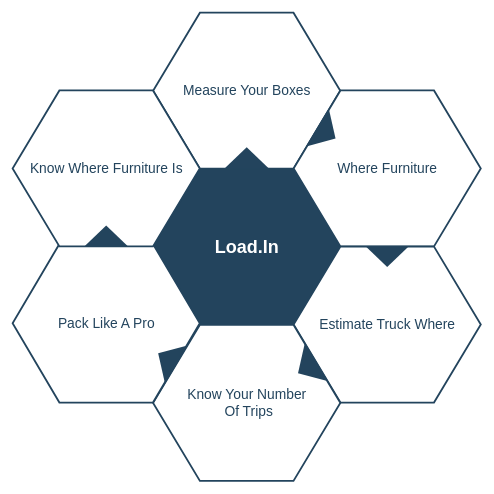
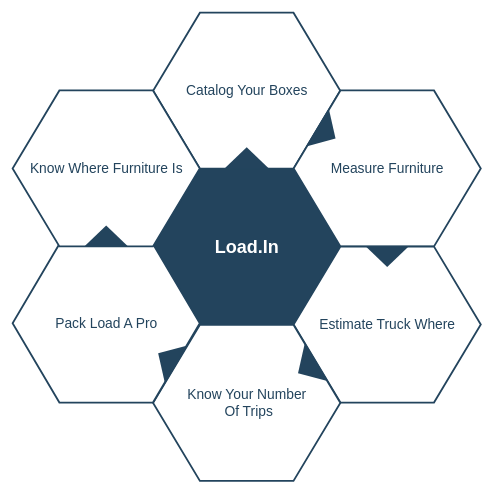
(247, 91) -> (247, 91)
(387, 168) -> (387, 168)
(107, 323) -> (107, 323)
